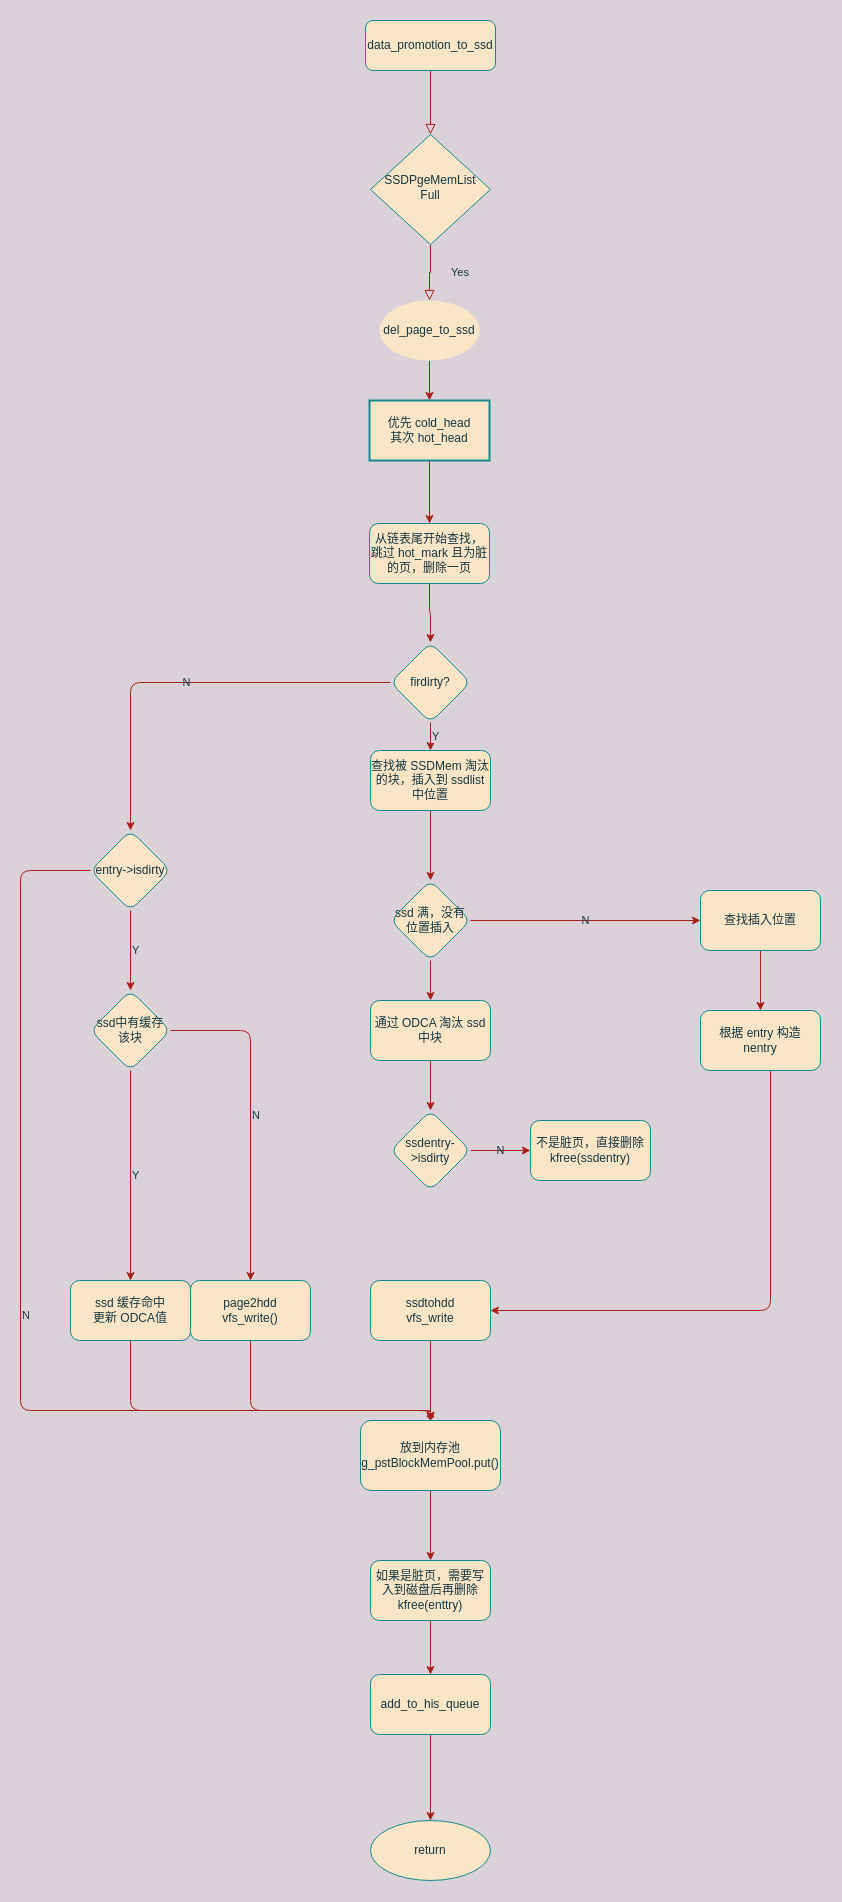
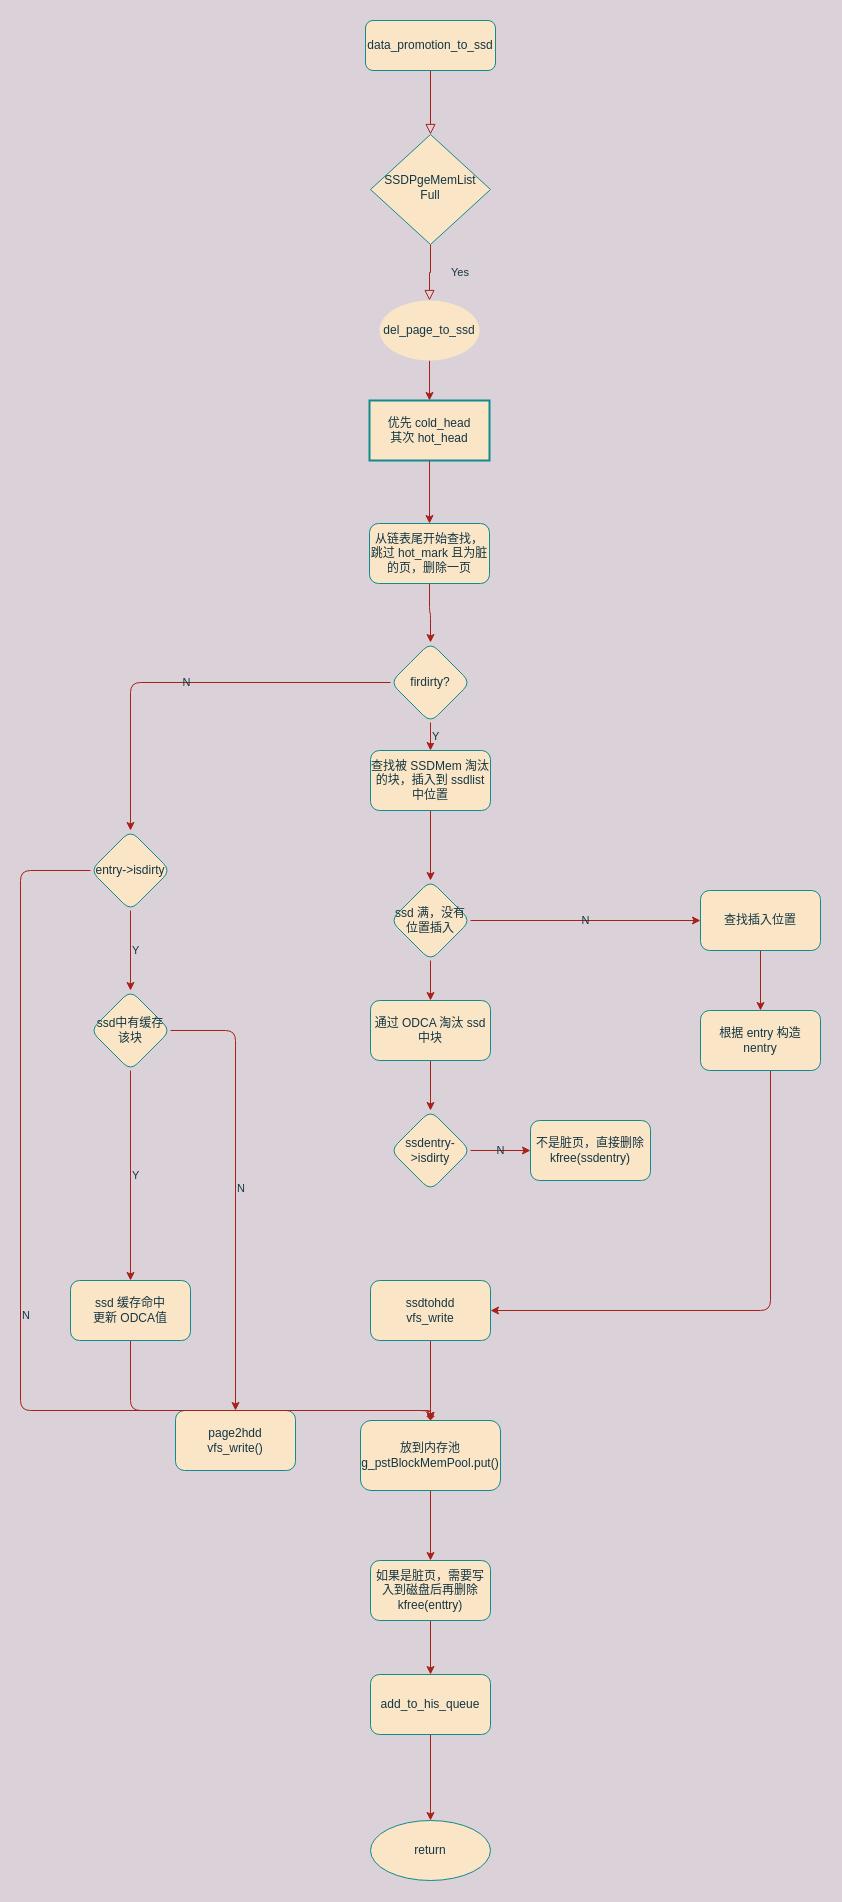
(251, 1311) -> (236, 1441)
